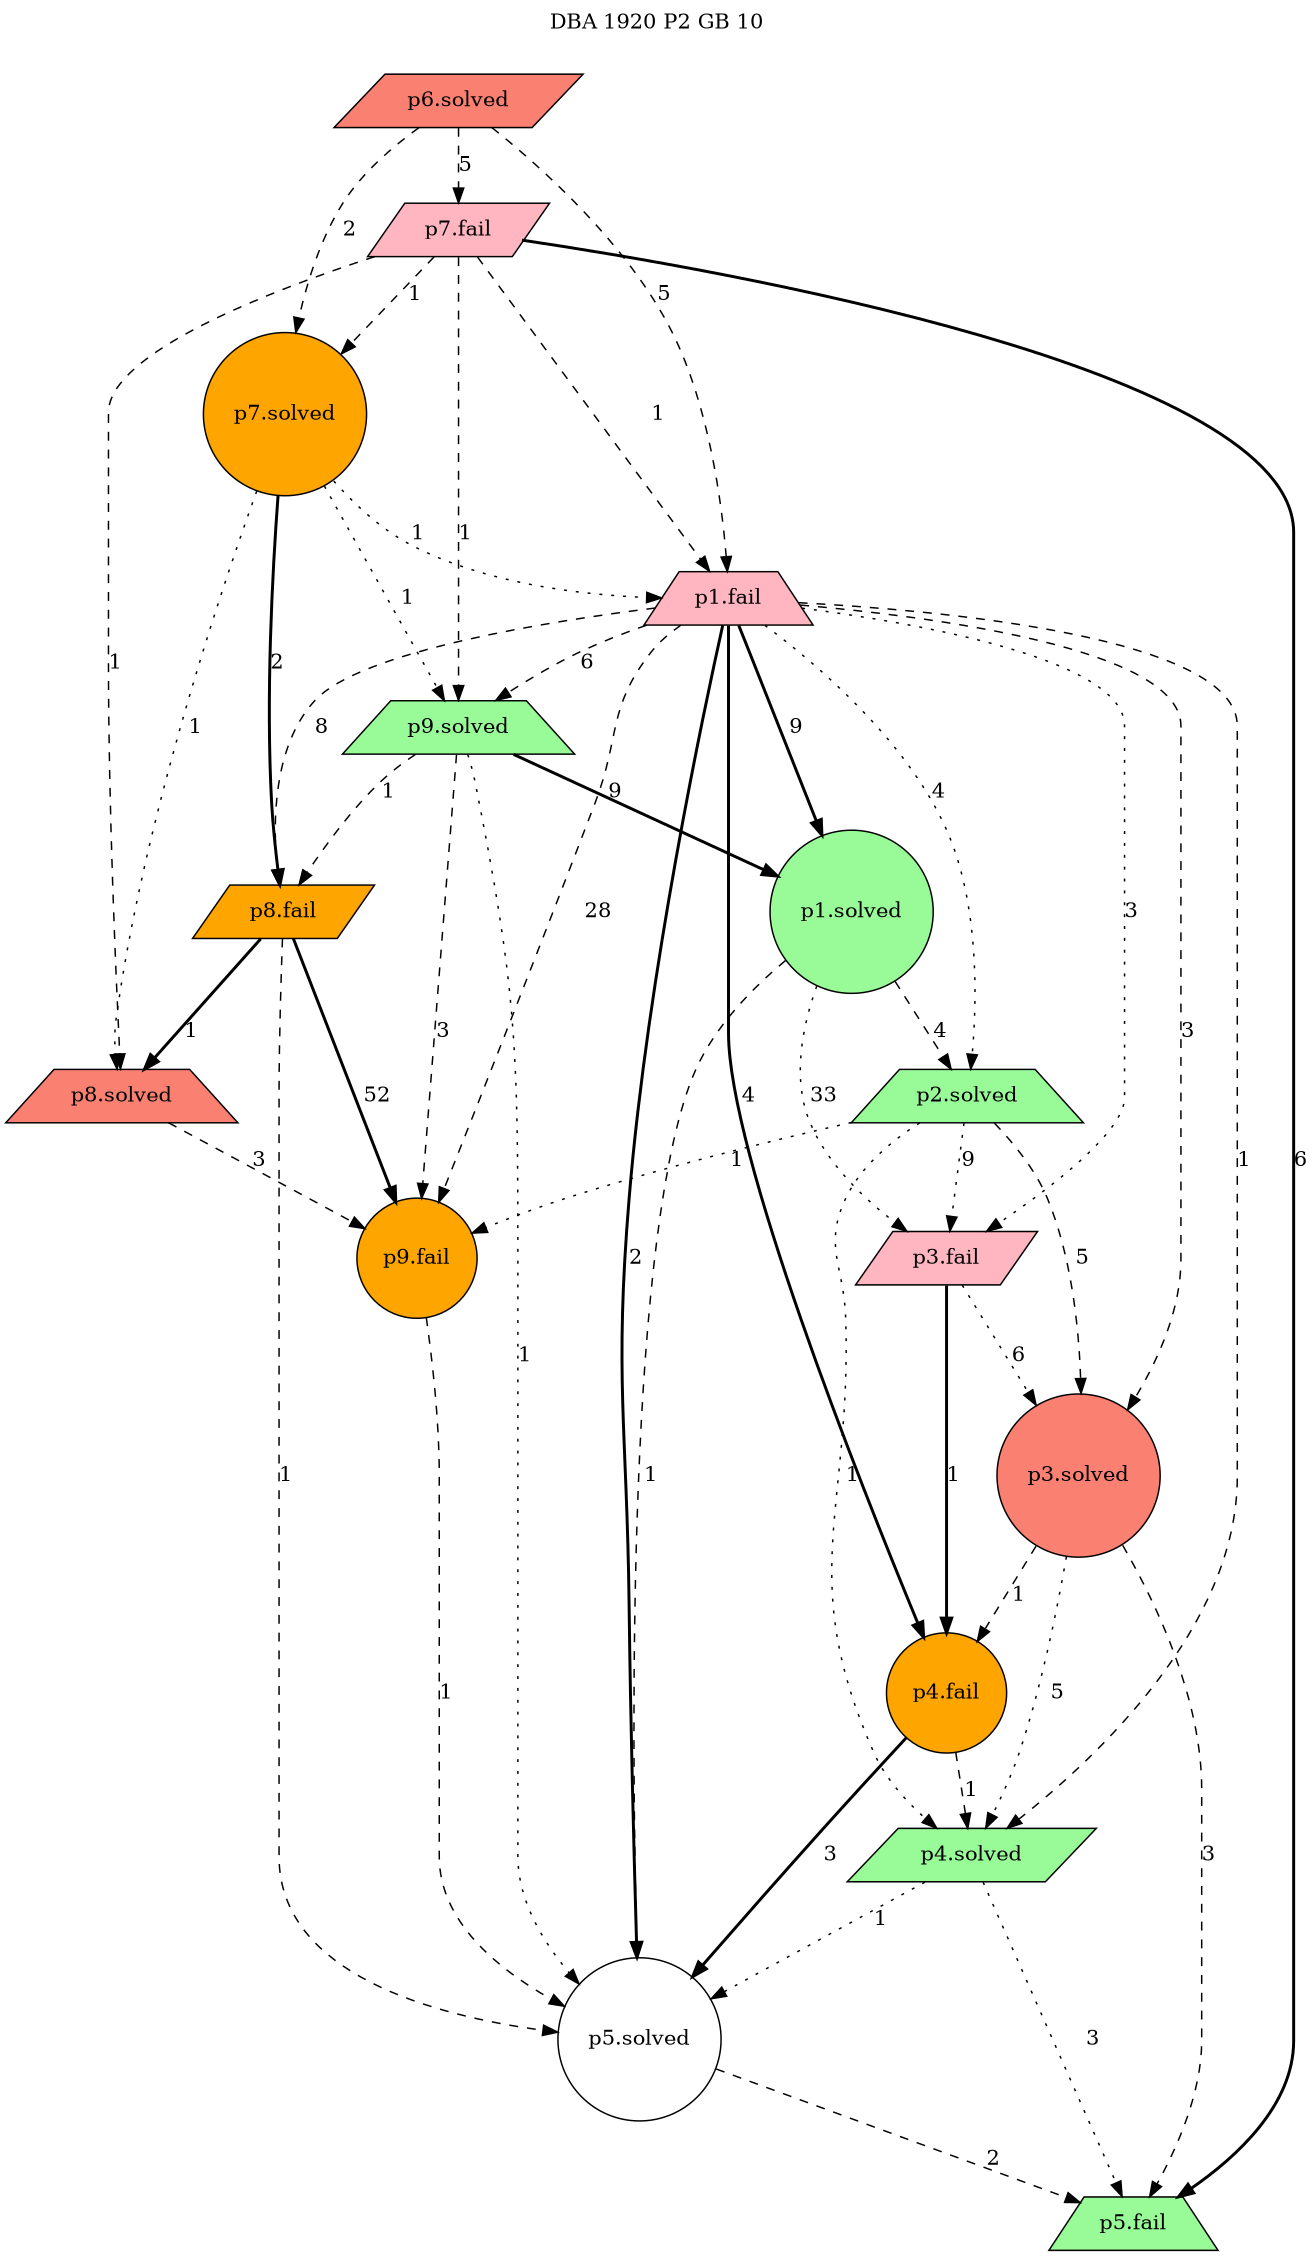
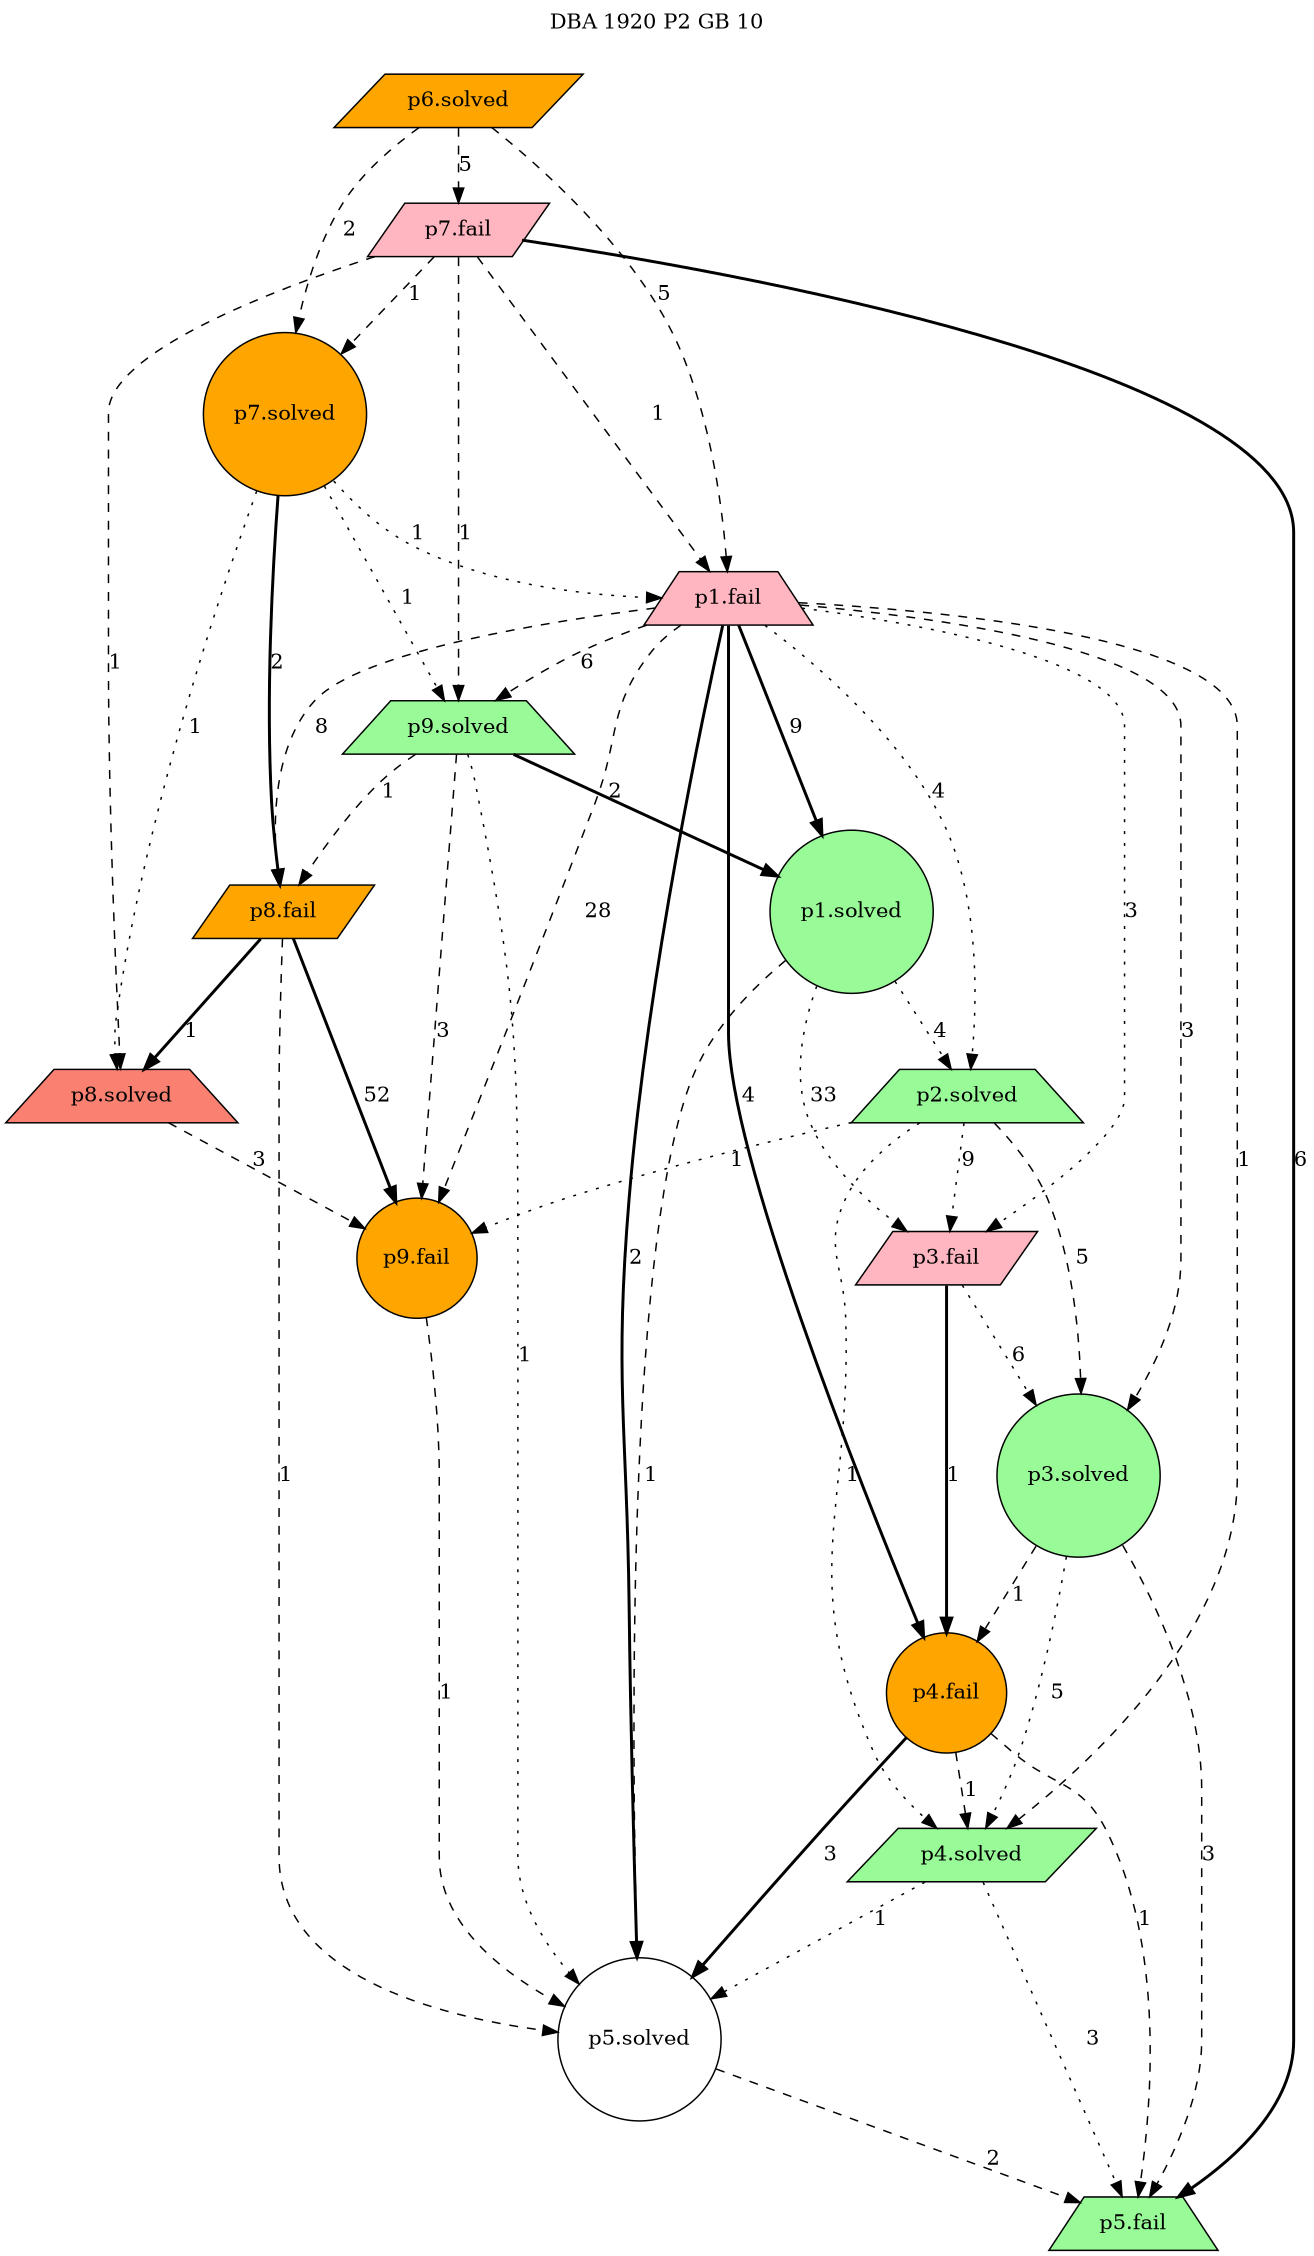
(459, 101) -> (459, 101)
(616, 792) -> (616, 792)
(919, 1019) -> (919, 1019)
(1079, 1476) -> (1079, 1476)
none -> (1139, 1928)
